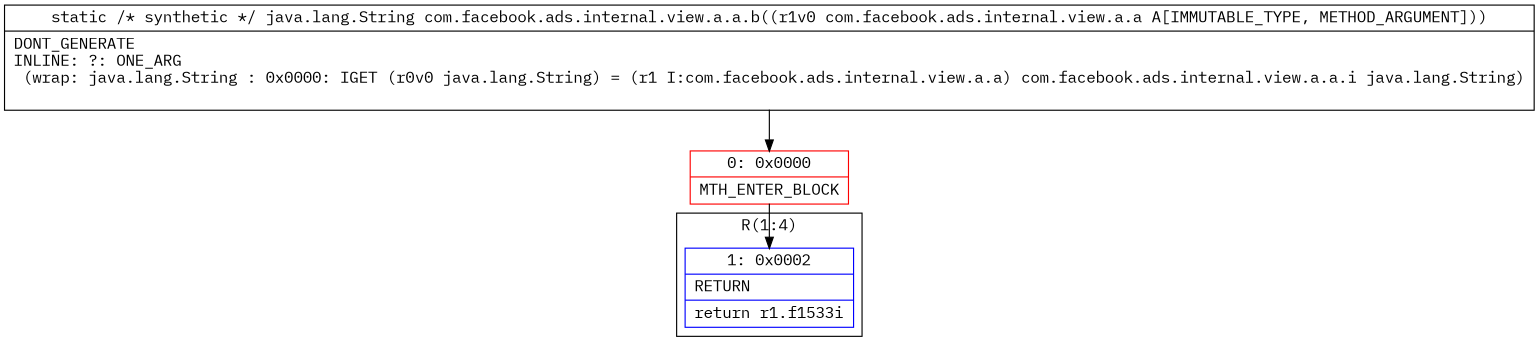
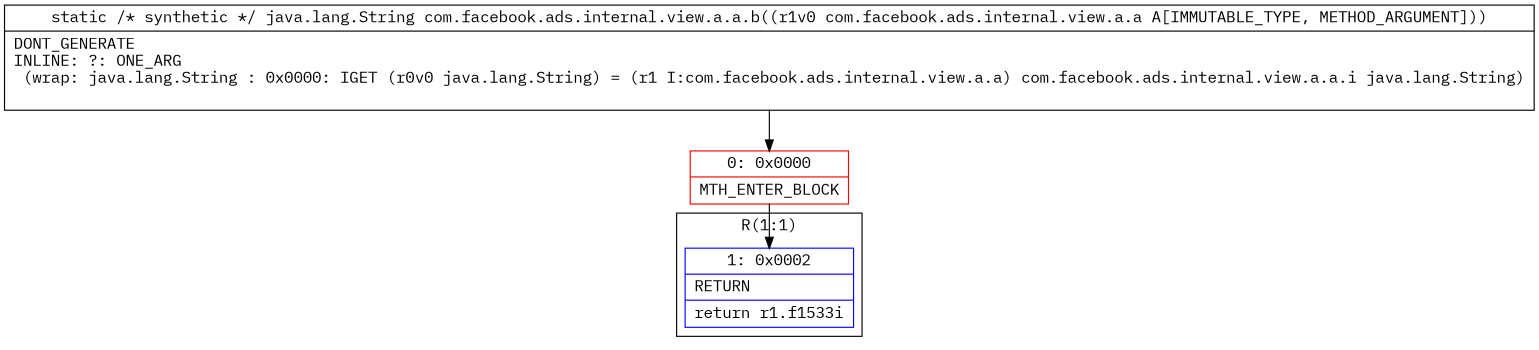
(769, 226) -> (769, 226)
